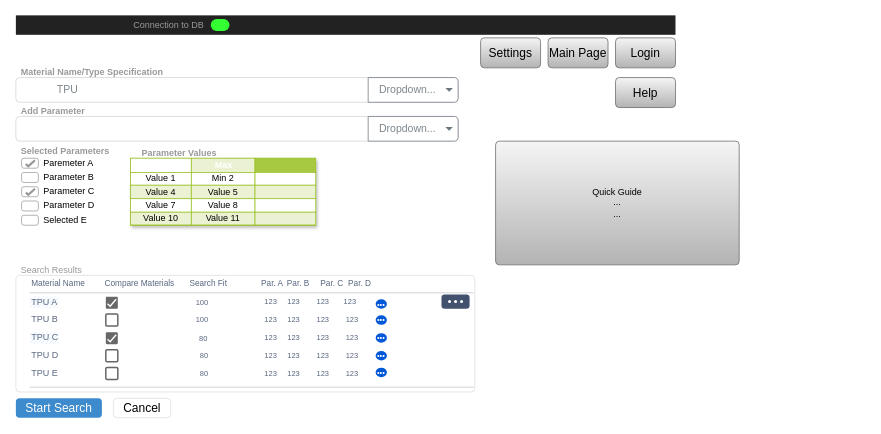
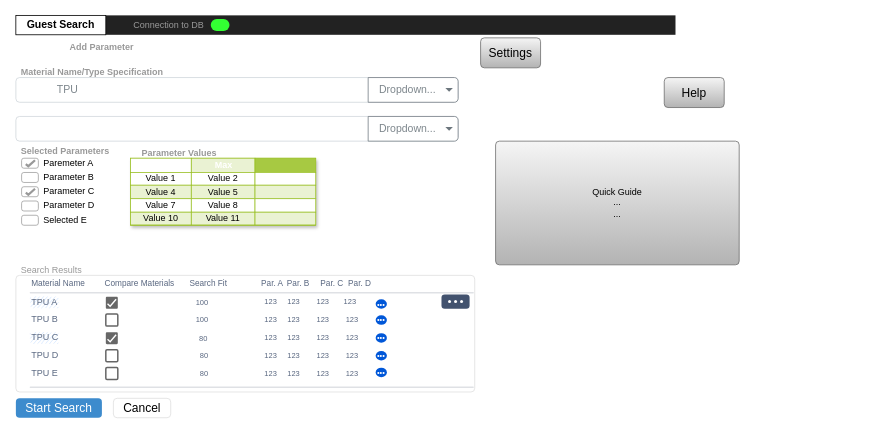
none -> (60, 25)
(578, 53) -> none
(645, 53) -> none
(645, 93) -> (694, 93)
(73, 112) -> (122, 48)
(223, 179) -> (223, 179)
